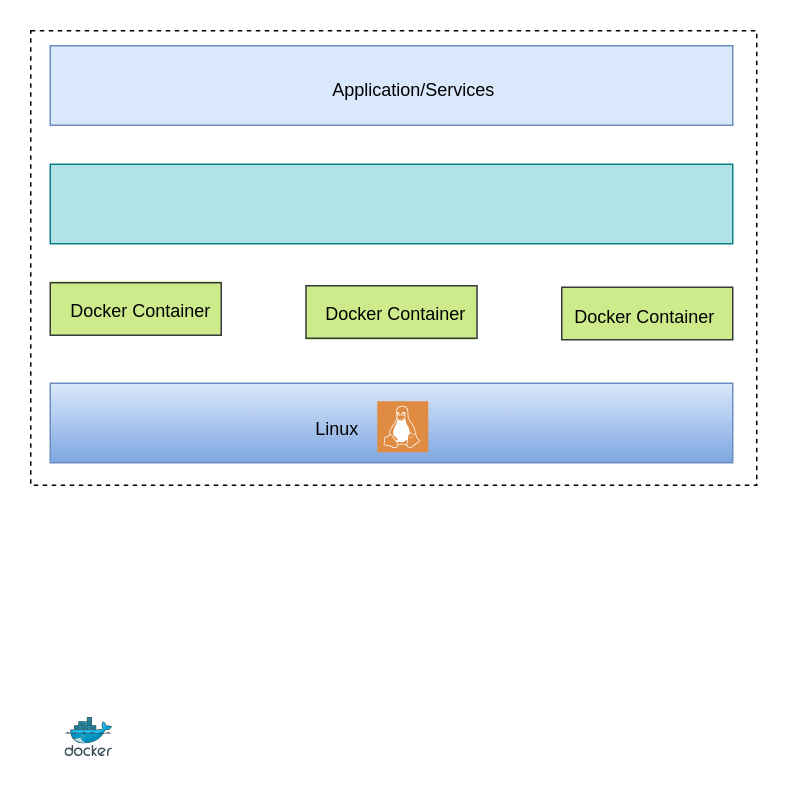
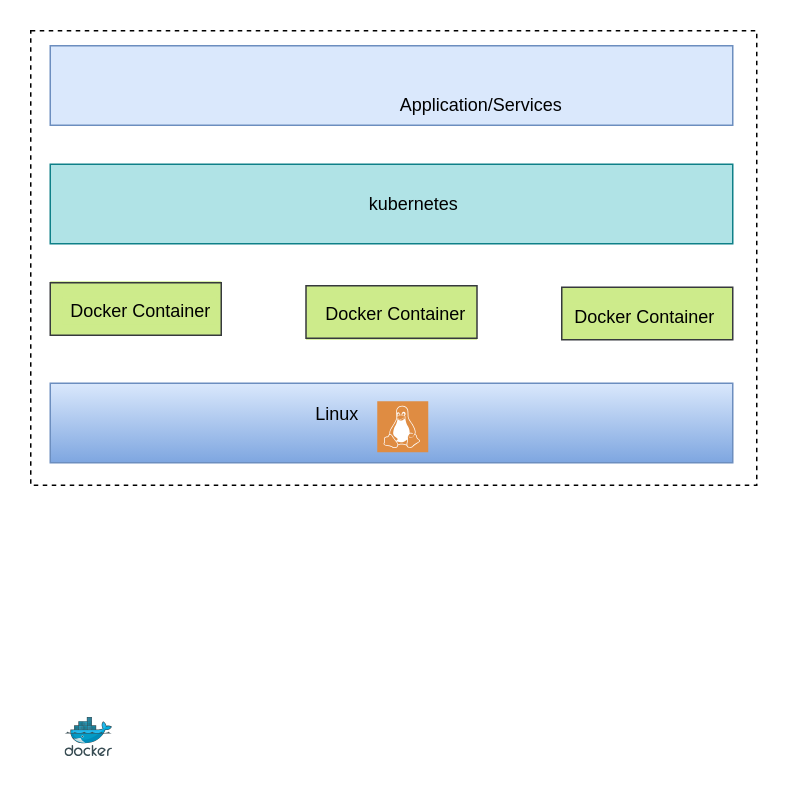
(413, 91) -> (480, 106)
none -> (413, 204)
(336, 430) -> (336, 415)
